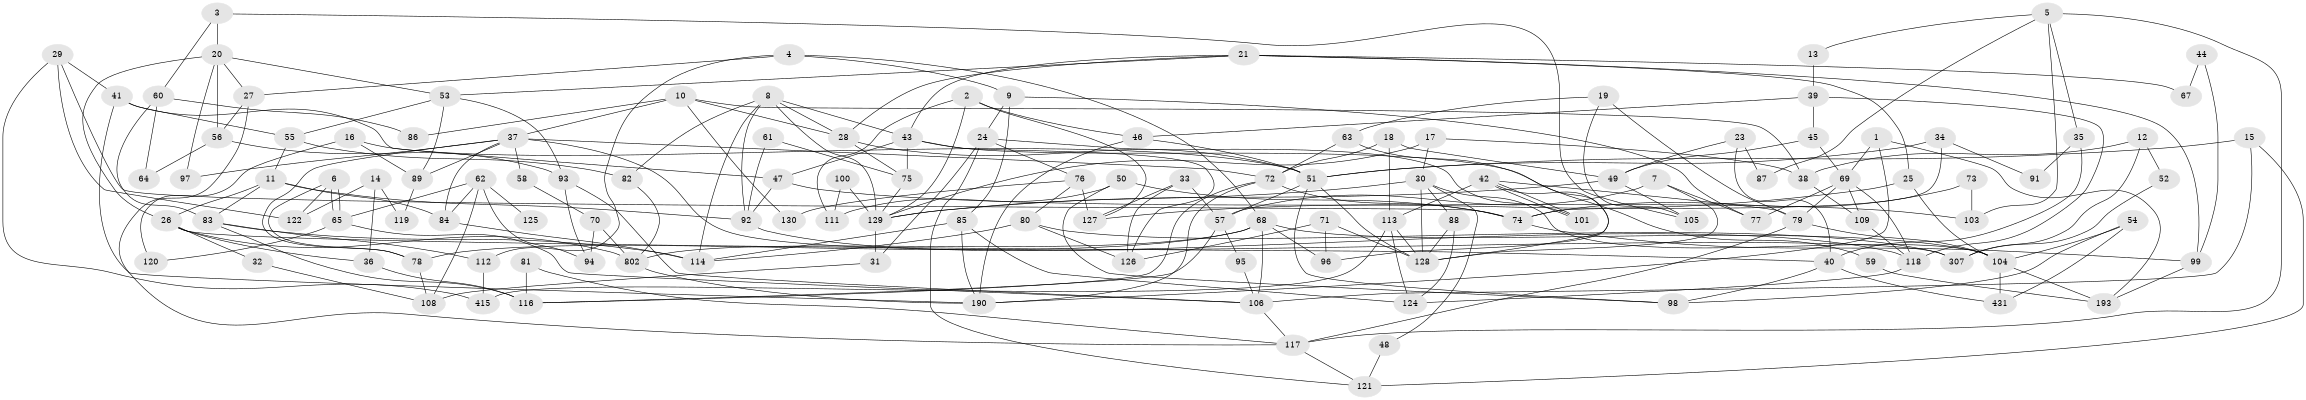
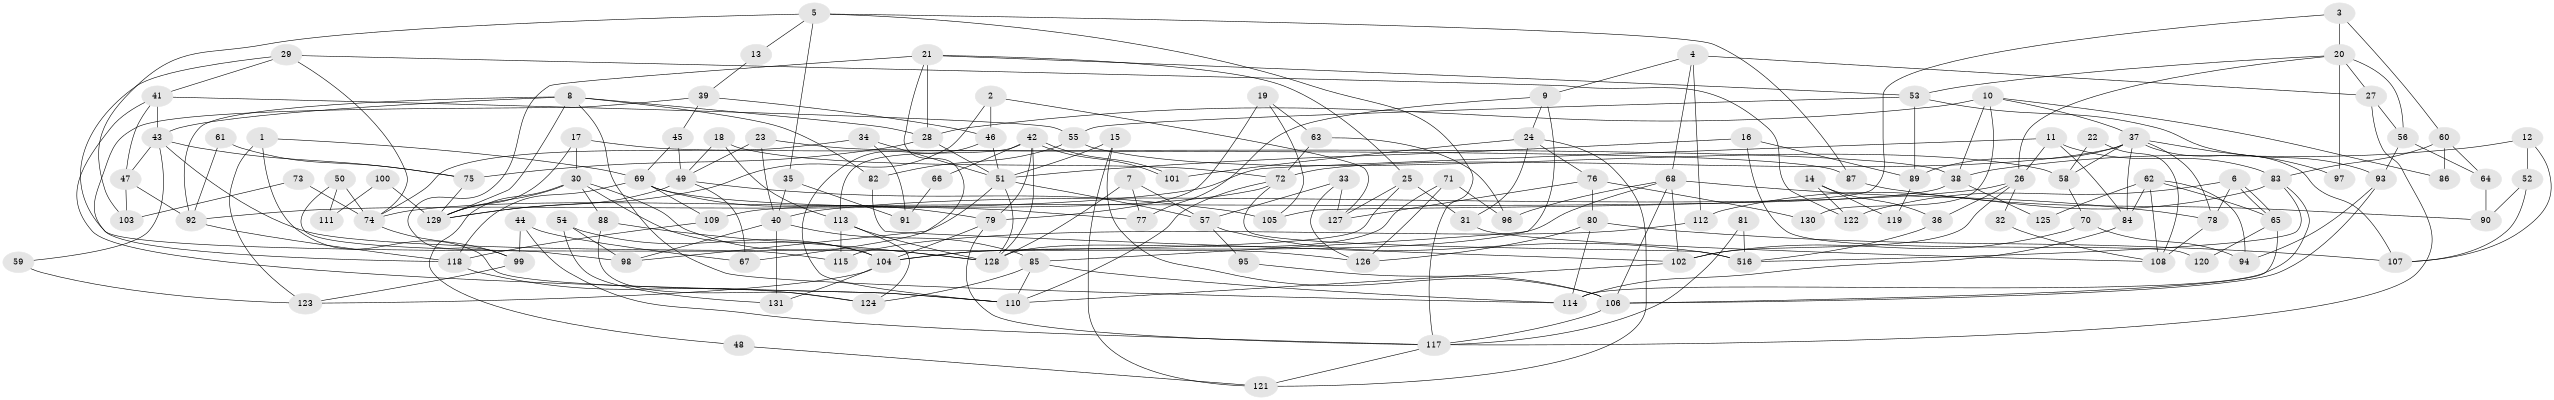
(1058, 63) -> (157, 117)
none -> (2093, 138)
(875, 139) -> none
(280, 159) -> (1593, 160)
none -> (937, 179)
none -> (2015, 207)
none -> (738, 219)
none -> (2486, 221)
none -> (919, 238)
(876, 242) -> (1429, 195)
(632, 262) -> (1679, 262)
(1957, 262) -> (2395, 262)
(483, 304) -> (841, 262)
(526, 304) -> (1745, 262)
(979, 304) -> (1013, 304)
(2000, 304) -> (776, 304)
(2104, 304) -> (305, 304)
none -> (960, 329)
